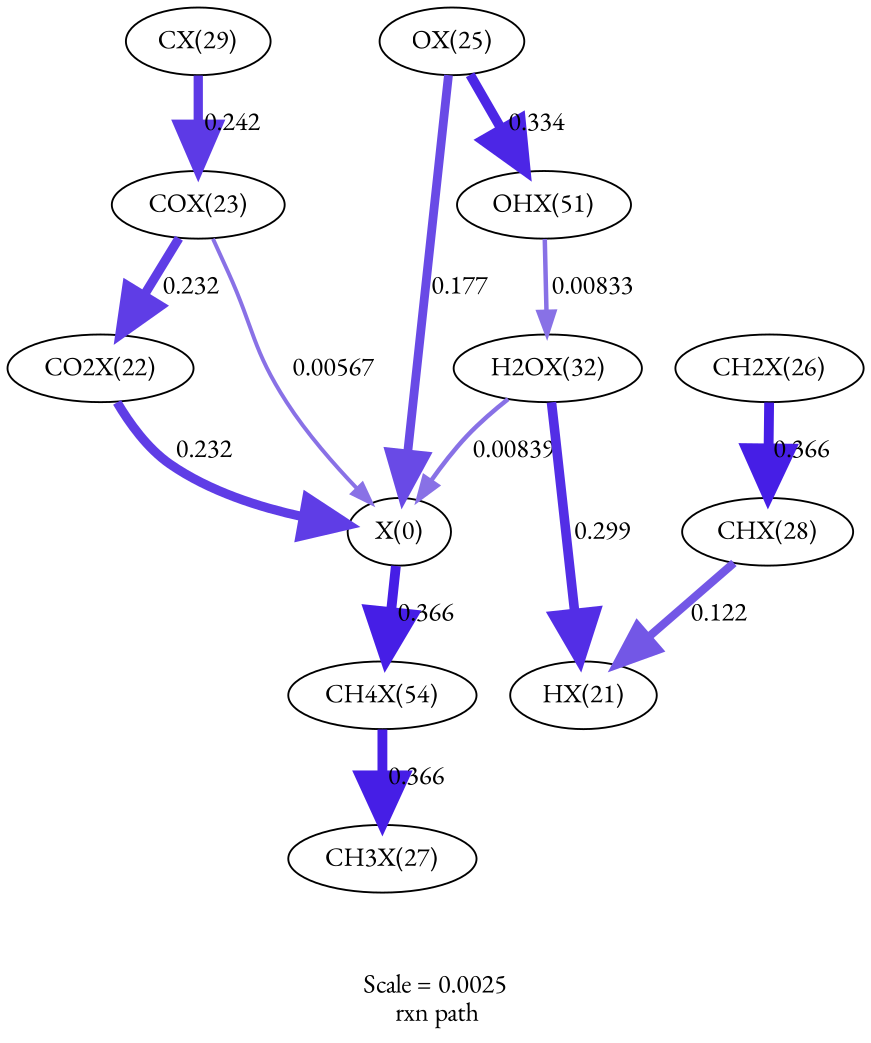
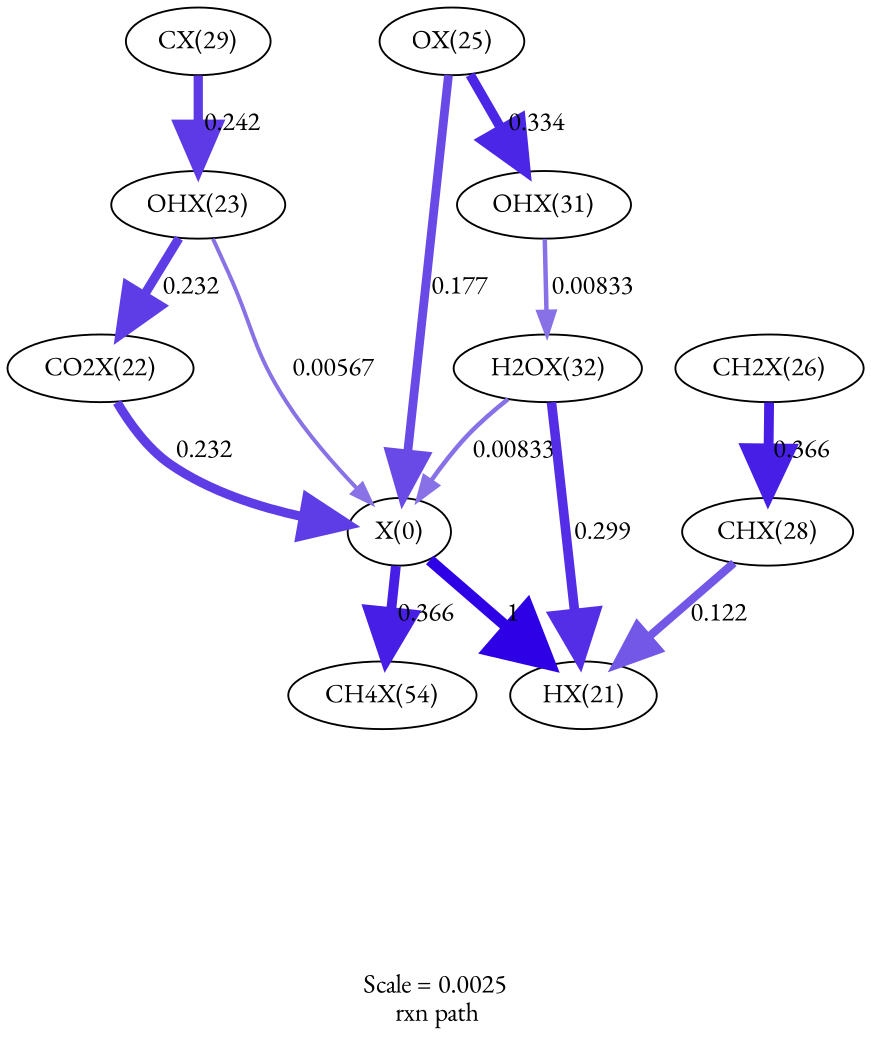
(198, 205) -> (198, 205)
(544, 205) -> (544, 205)
(511, 450) -> (511, 450)
none -> (469, 594)
(382, 859) -> none
